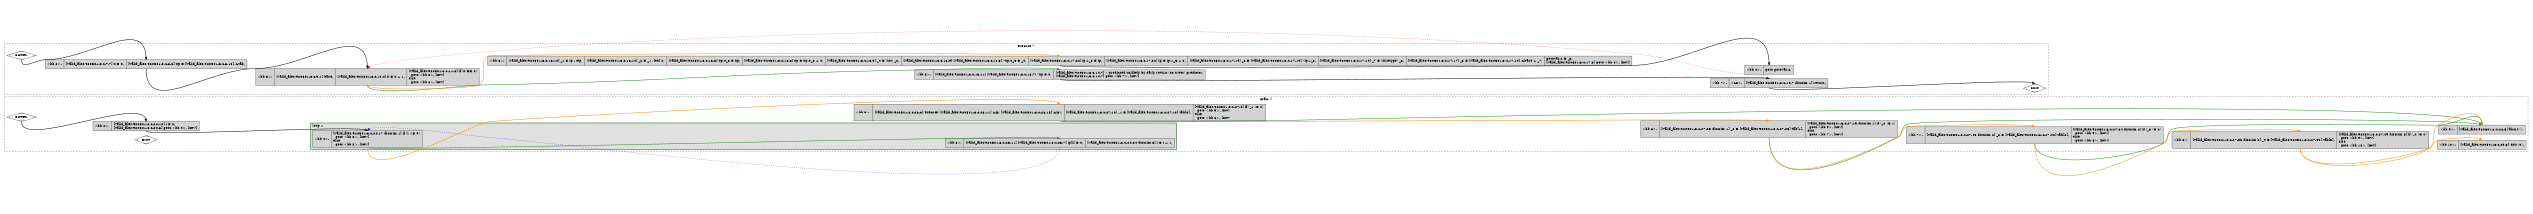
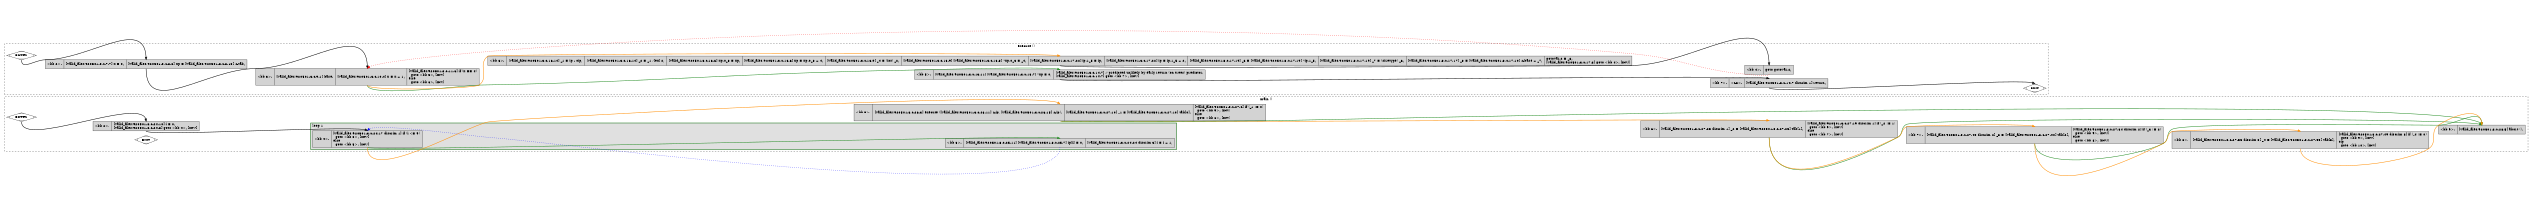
(2342, 142) -> (2341, 142)
(2482, 145) -> none
